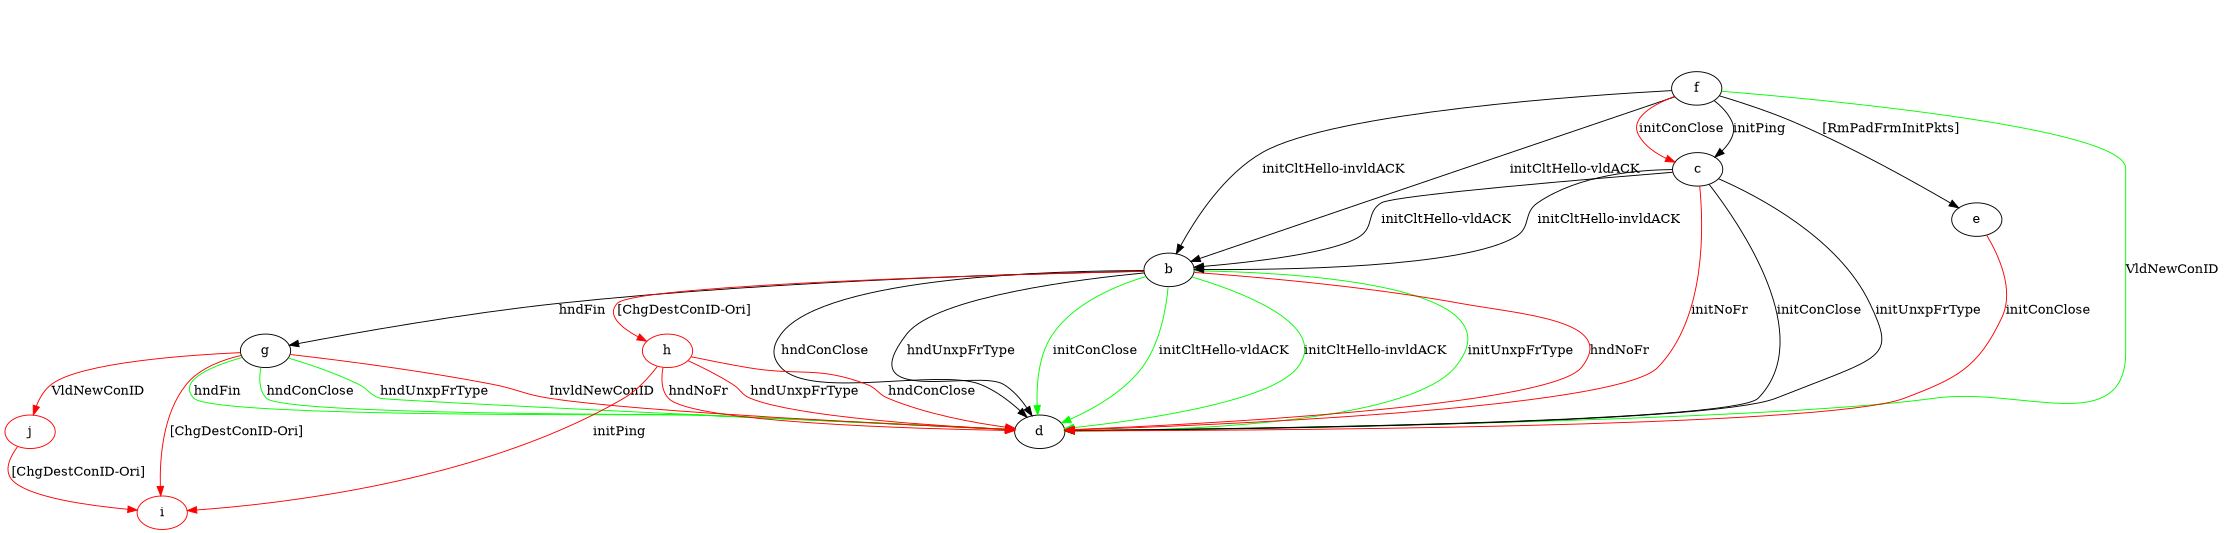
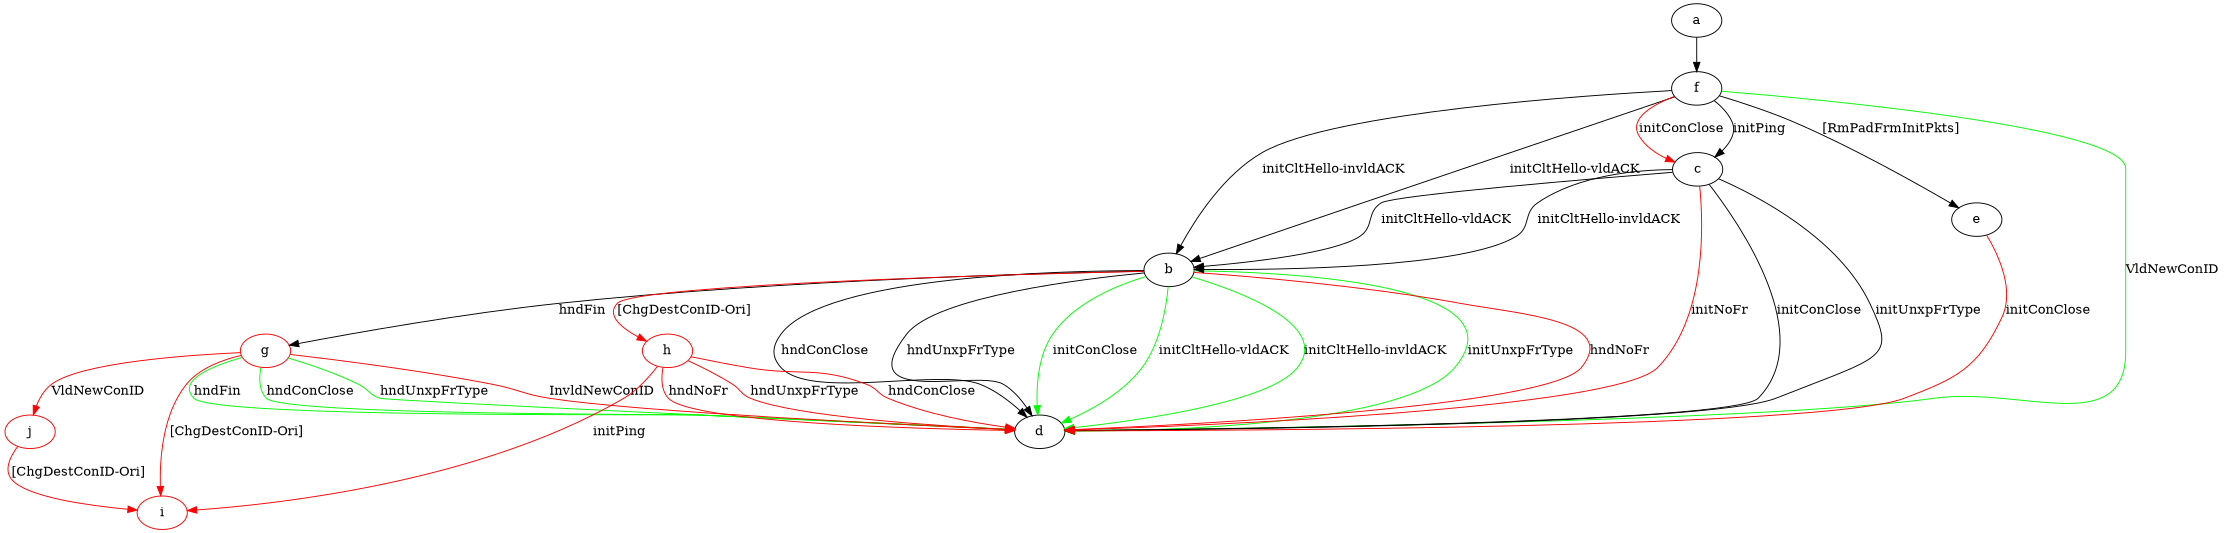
none -> (1697, 20)
(266, 351) -> (266, 351)
